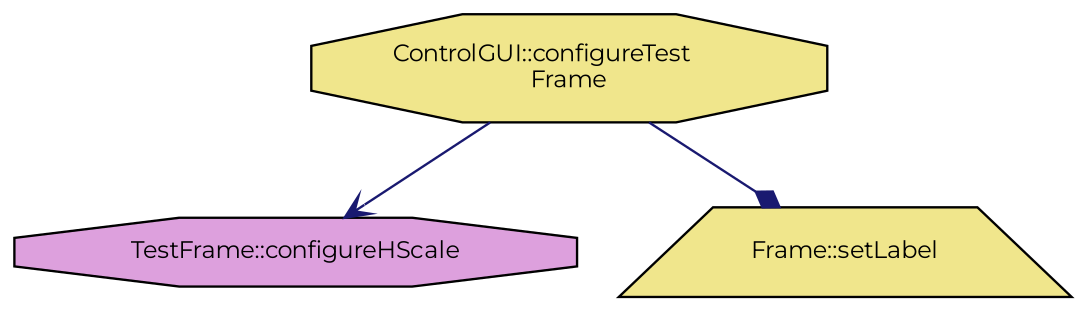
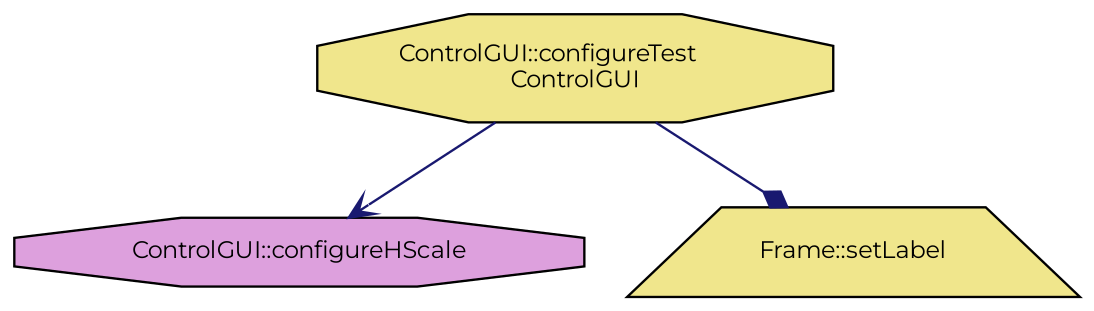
(569, 68) -> (575, 68)
(296, 252) -> (299, 252)
